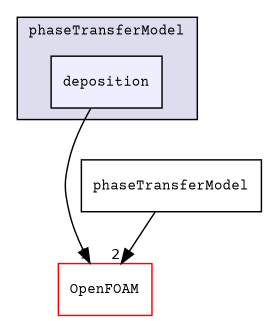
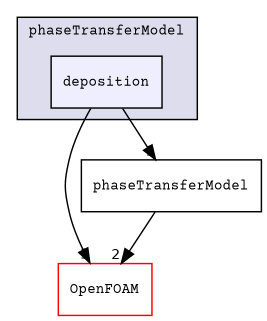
none -> (136, 129)
